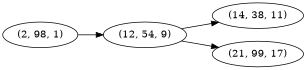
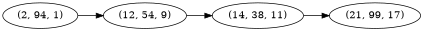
(40, 35) -> (40, 16)
(196, 44) -> (313, 16)
